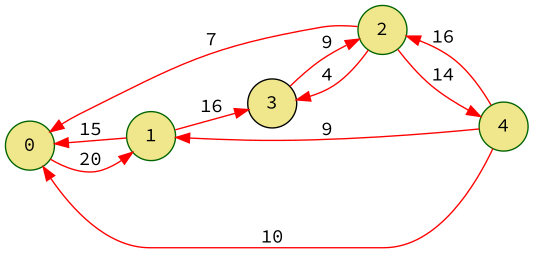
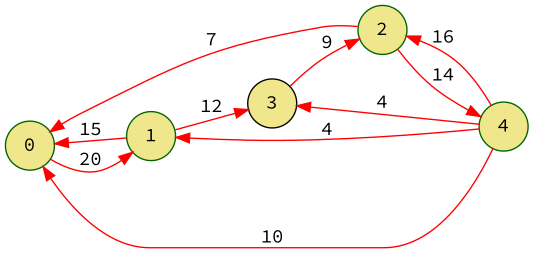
(343, 78) -> (395, 116)
(212, 107) -> (212, 107)
(327, 130) -> (327, 130)
